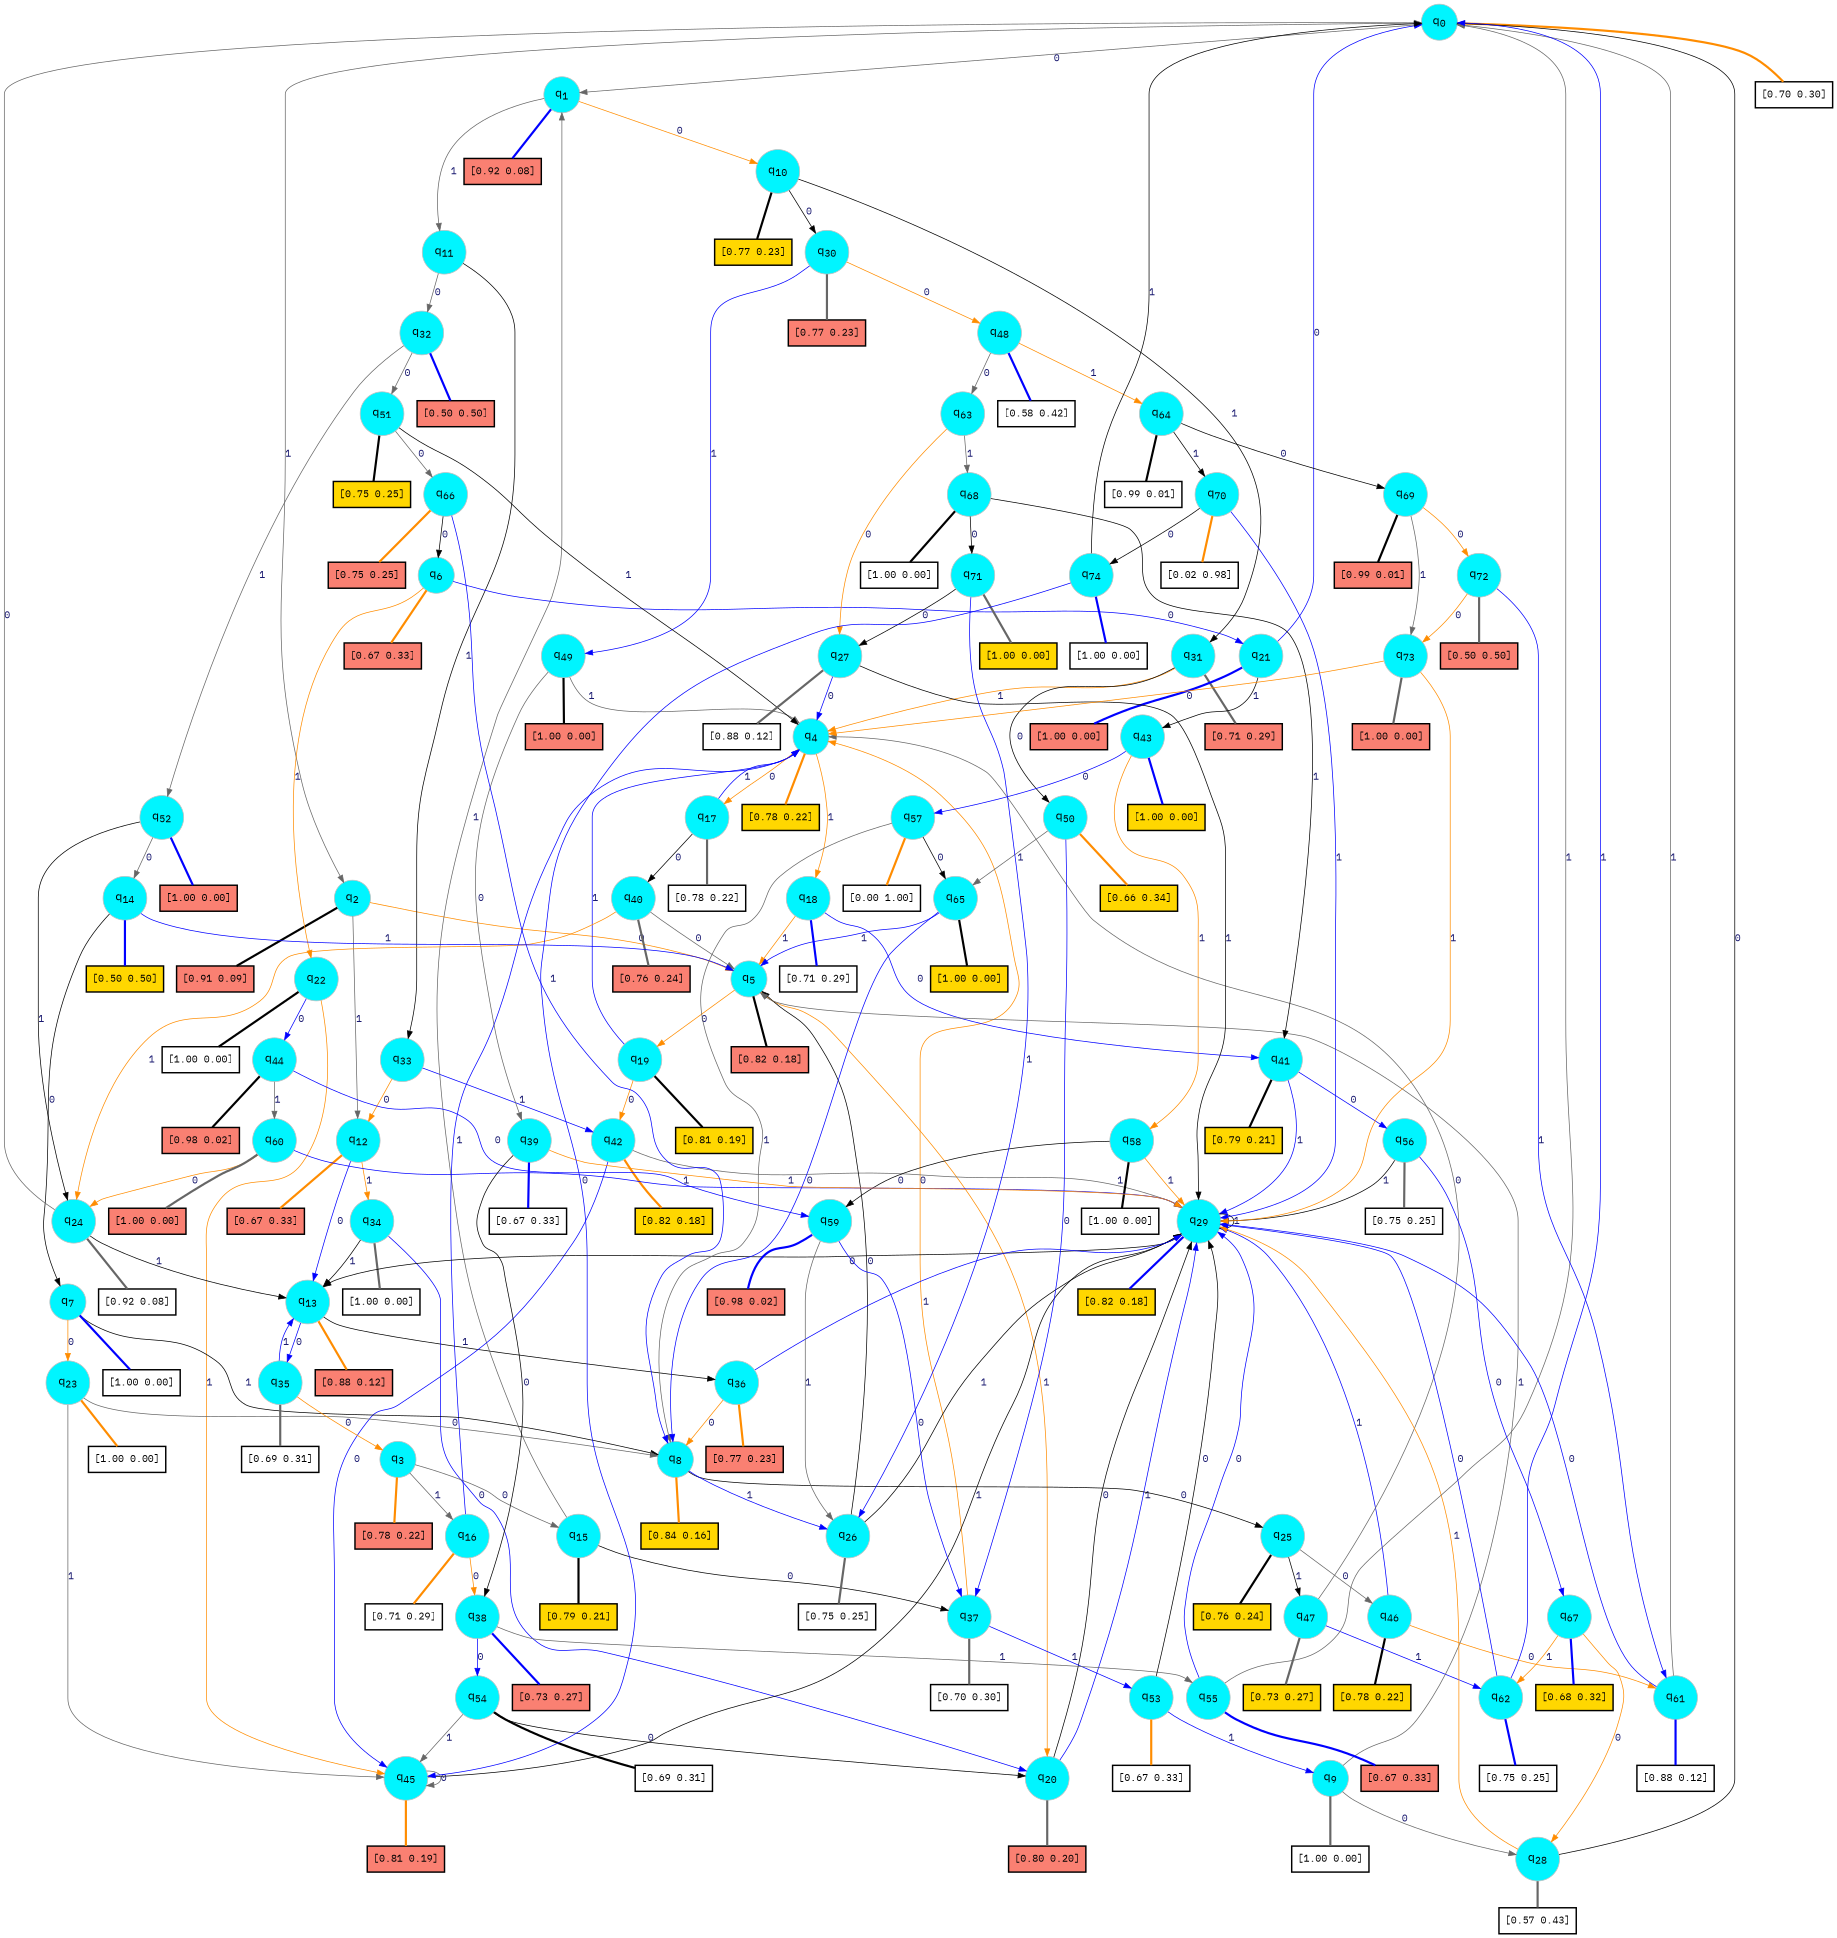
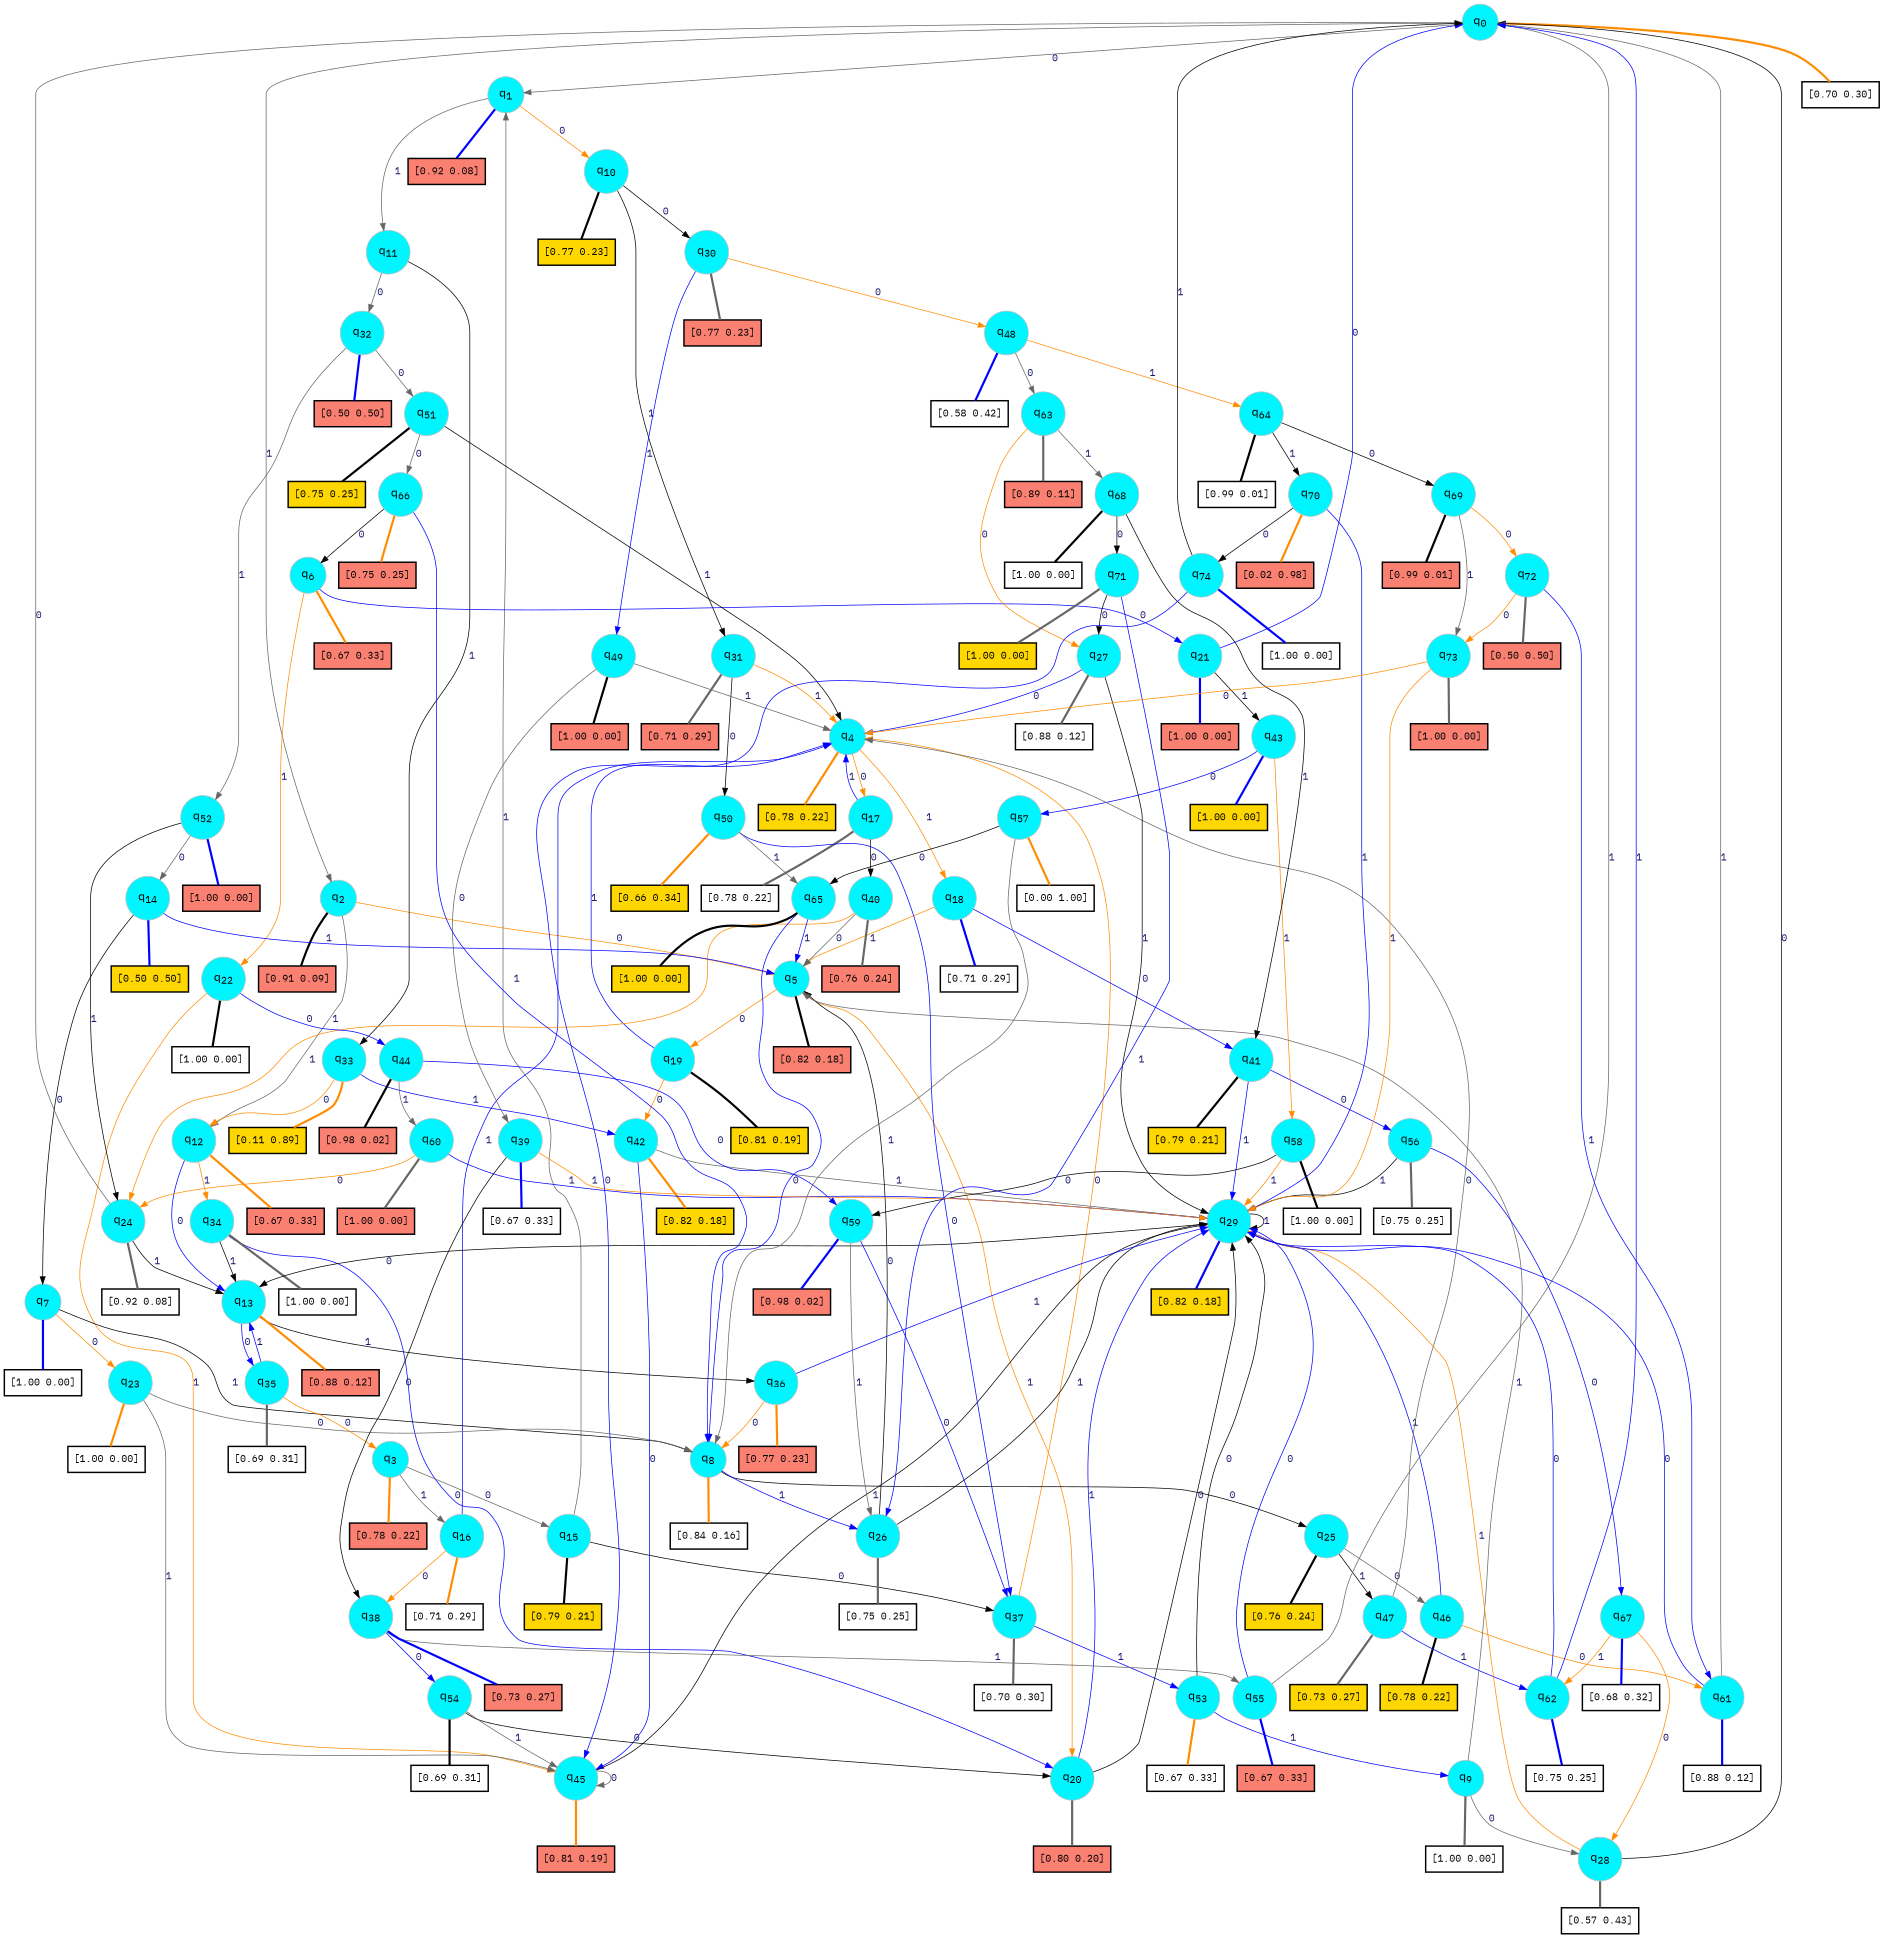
none -> (1043, 494)
(1200, 575) -> (1275, 575)
none -> (268, 1140)
(680, 1536) -> (709, 1536)
(1574, 1698) -> (1621, 1698)
